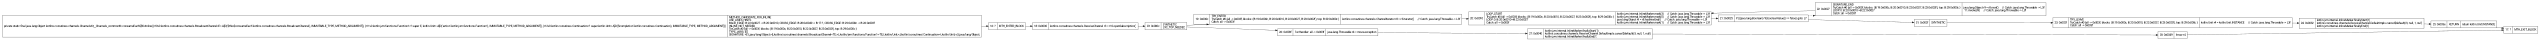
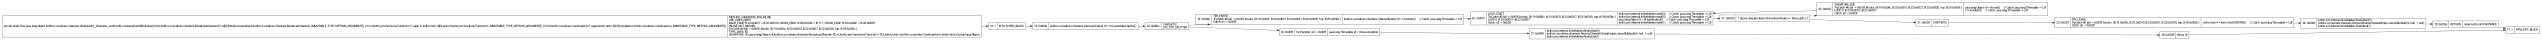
(1174, 28) -> (1175, 28)
